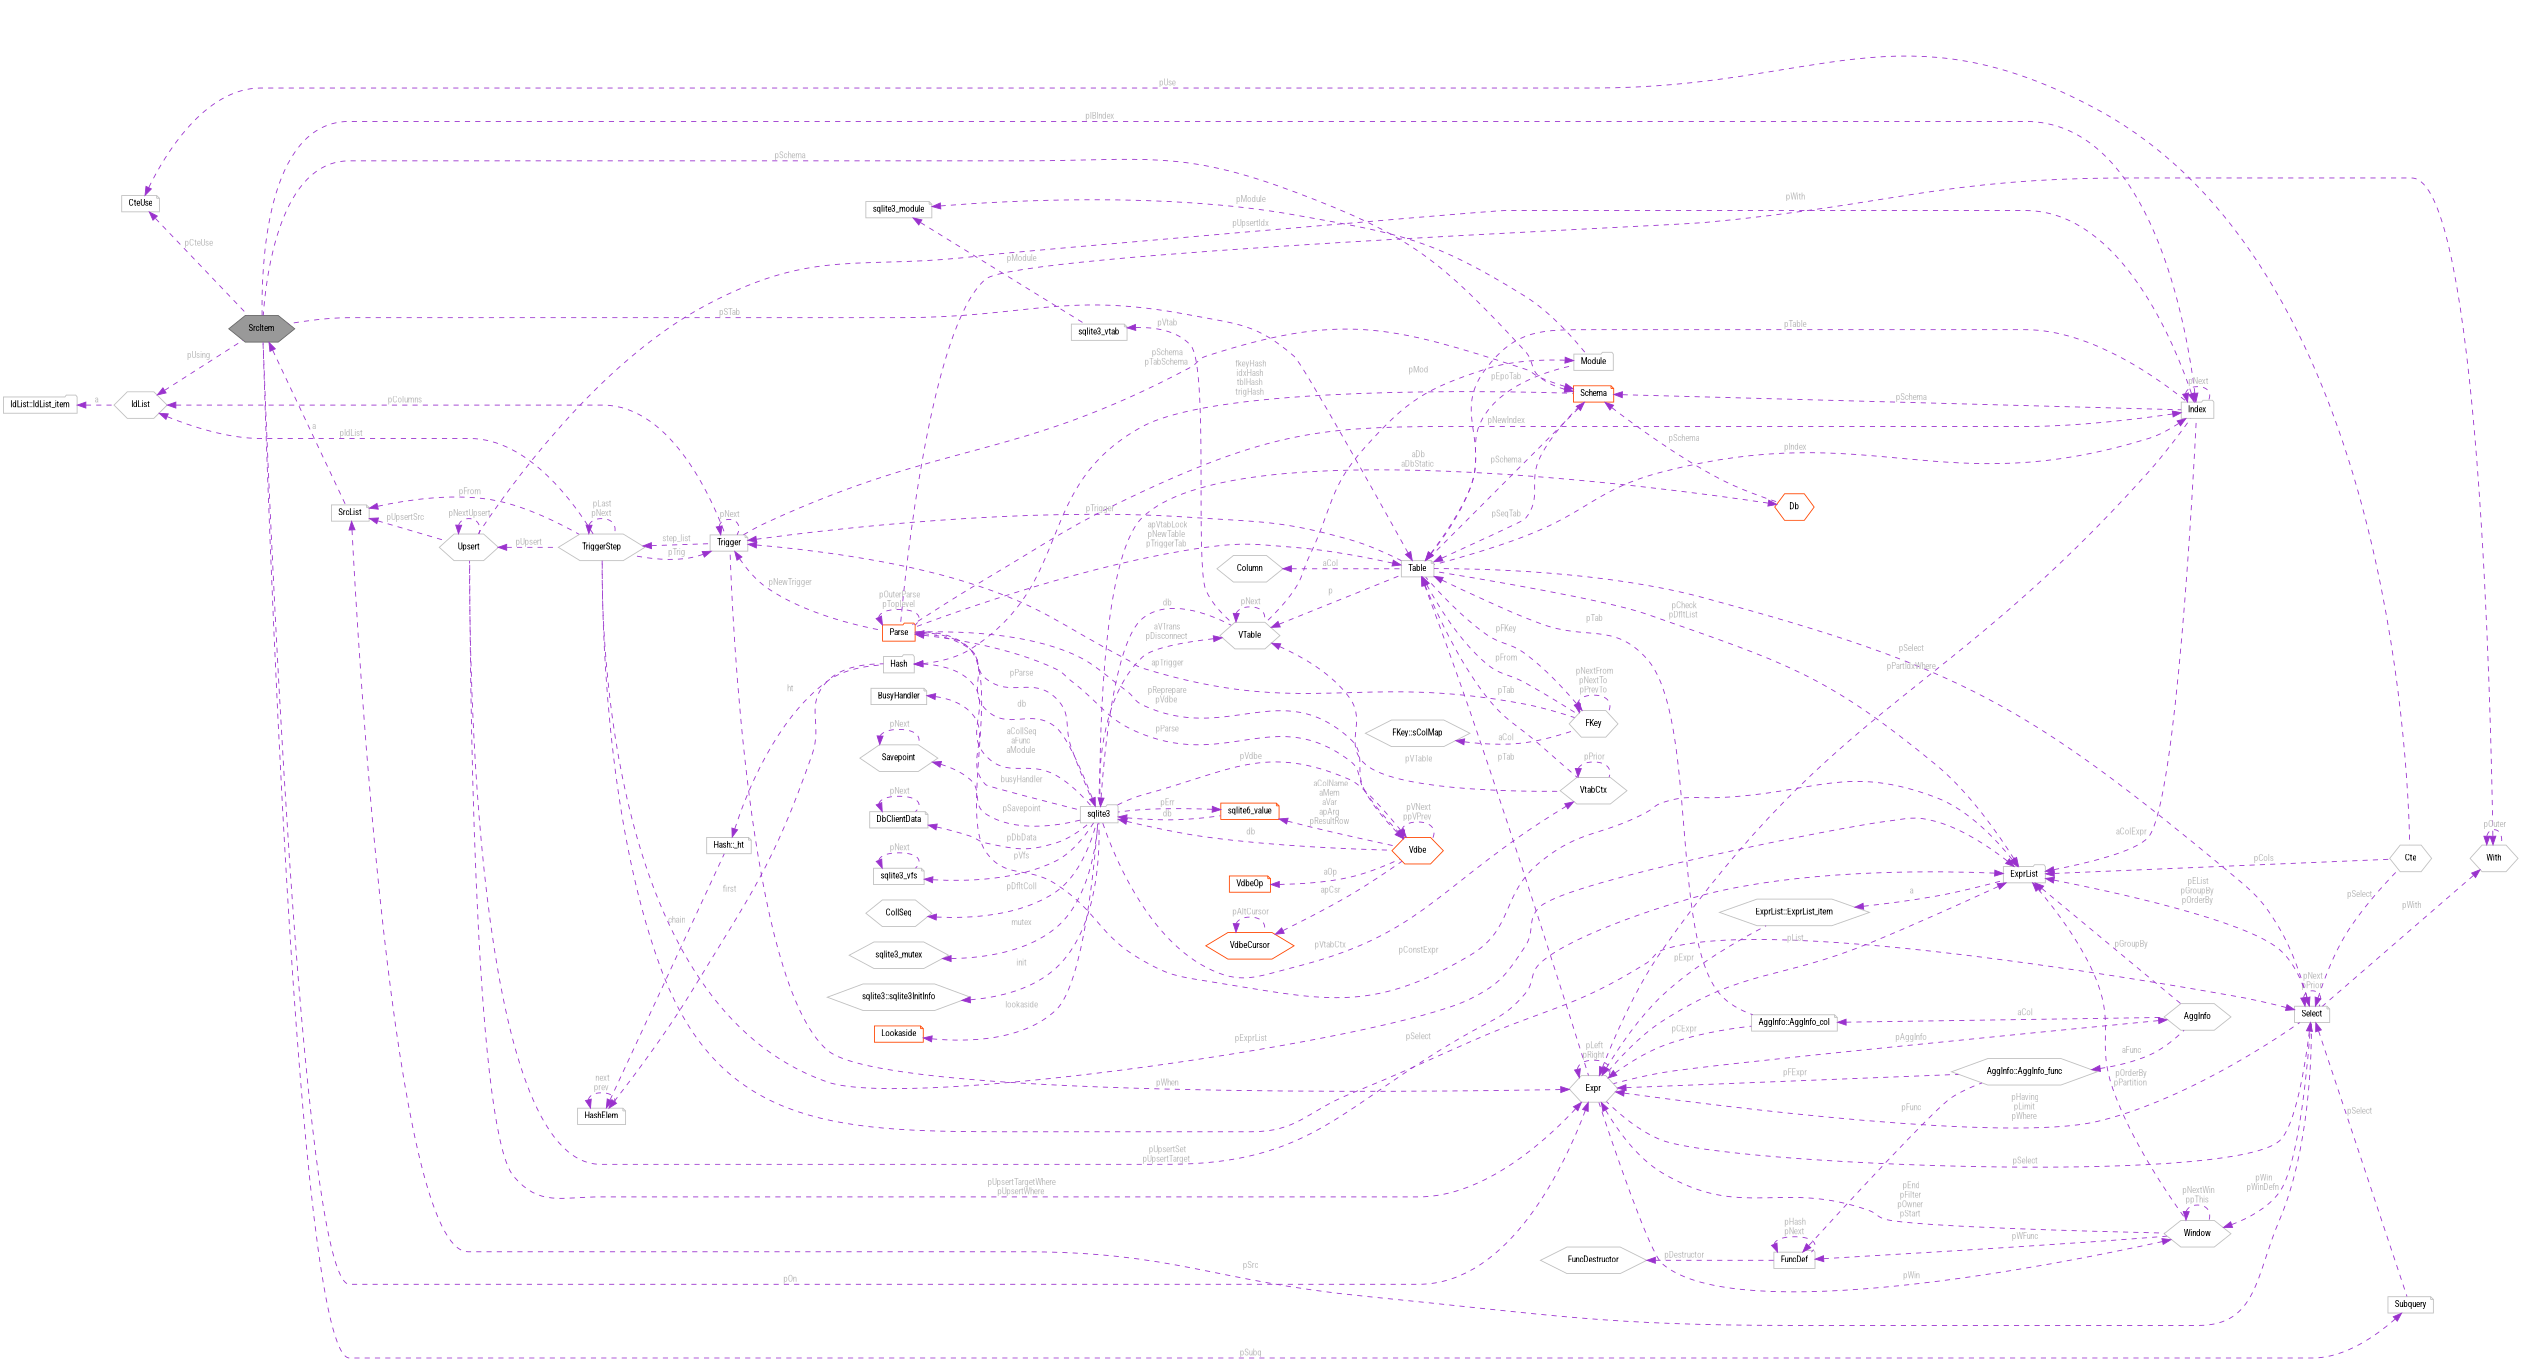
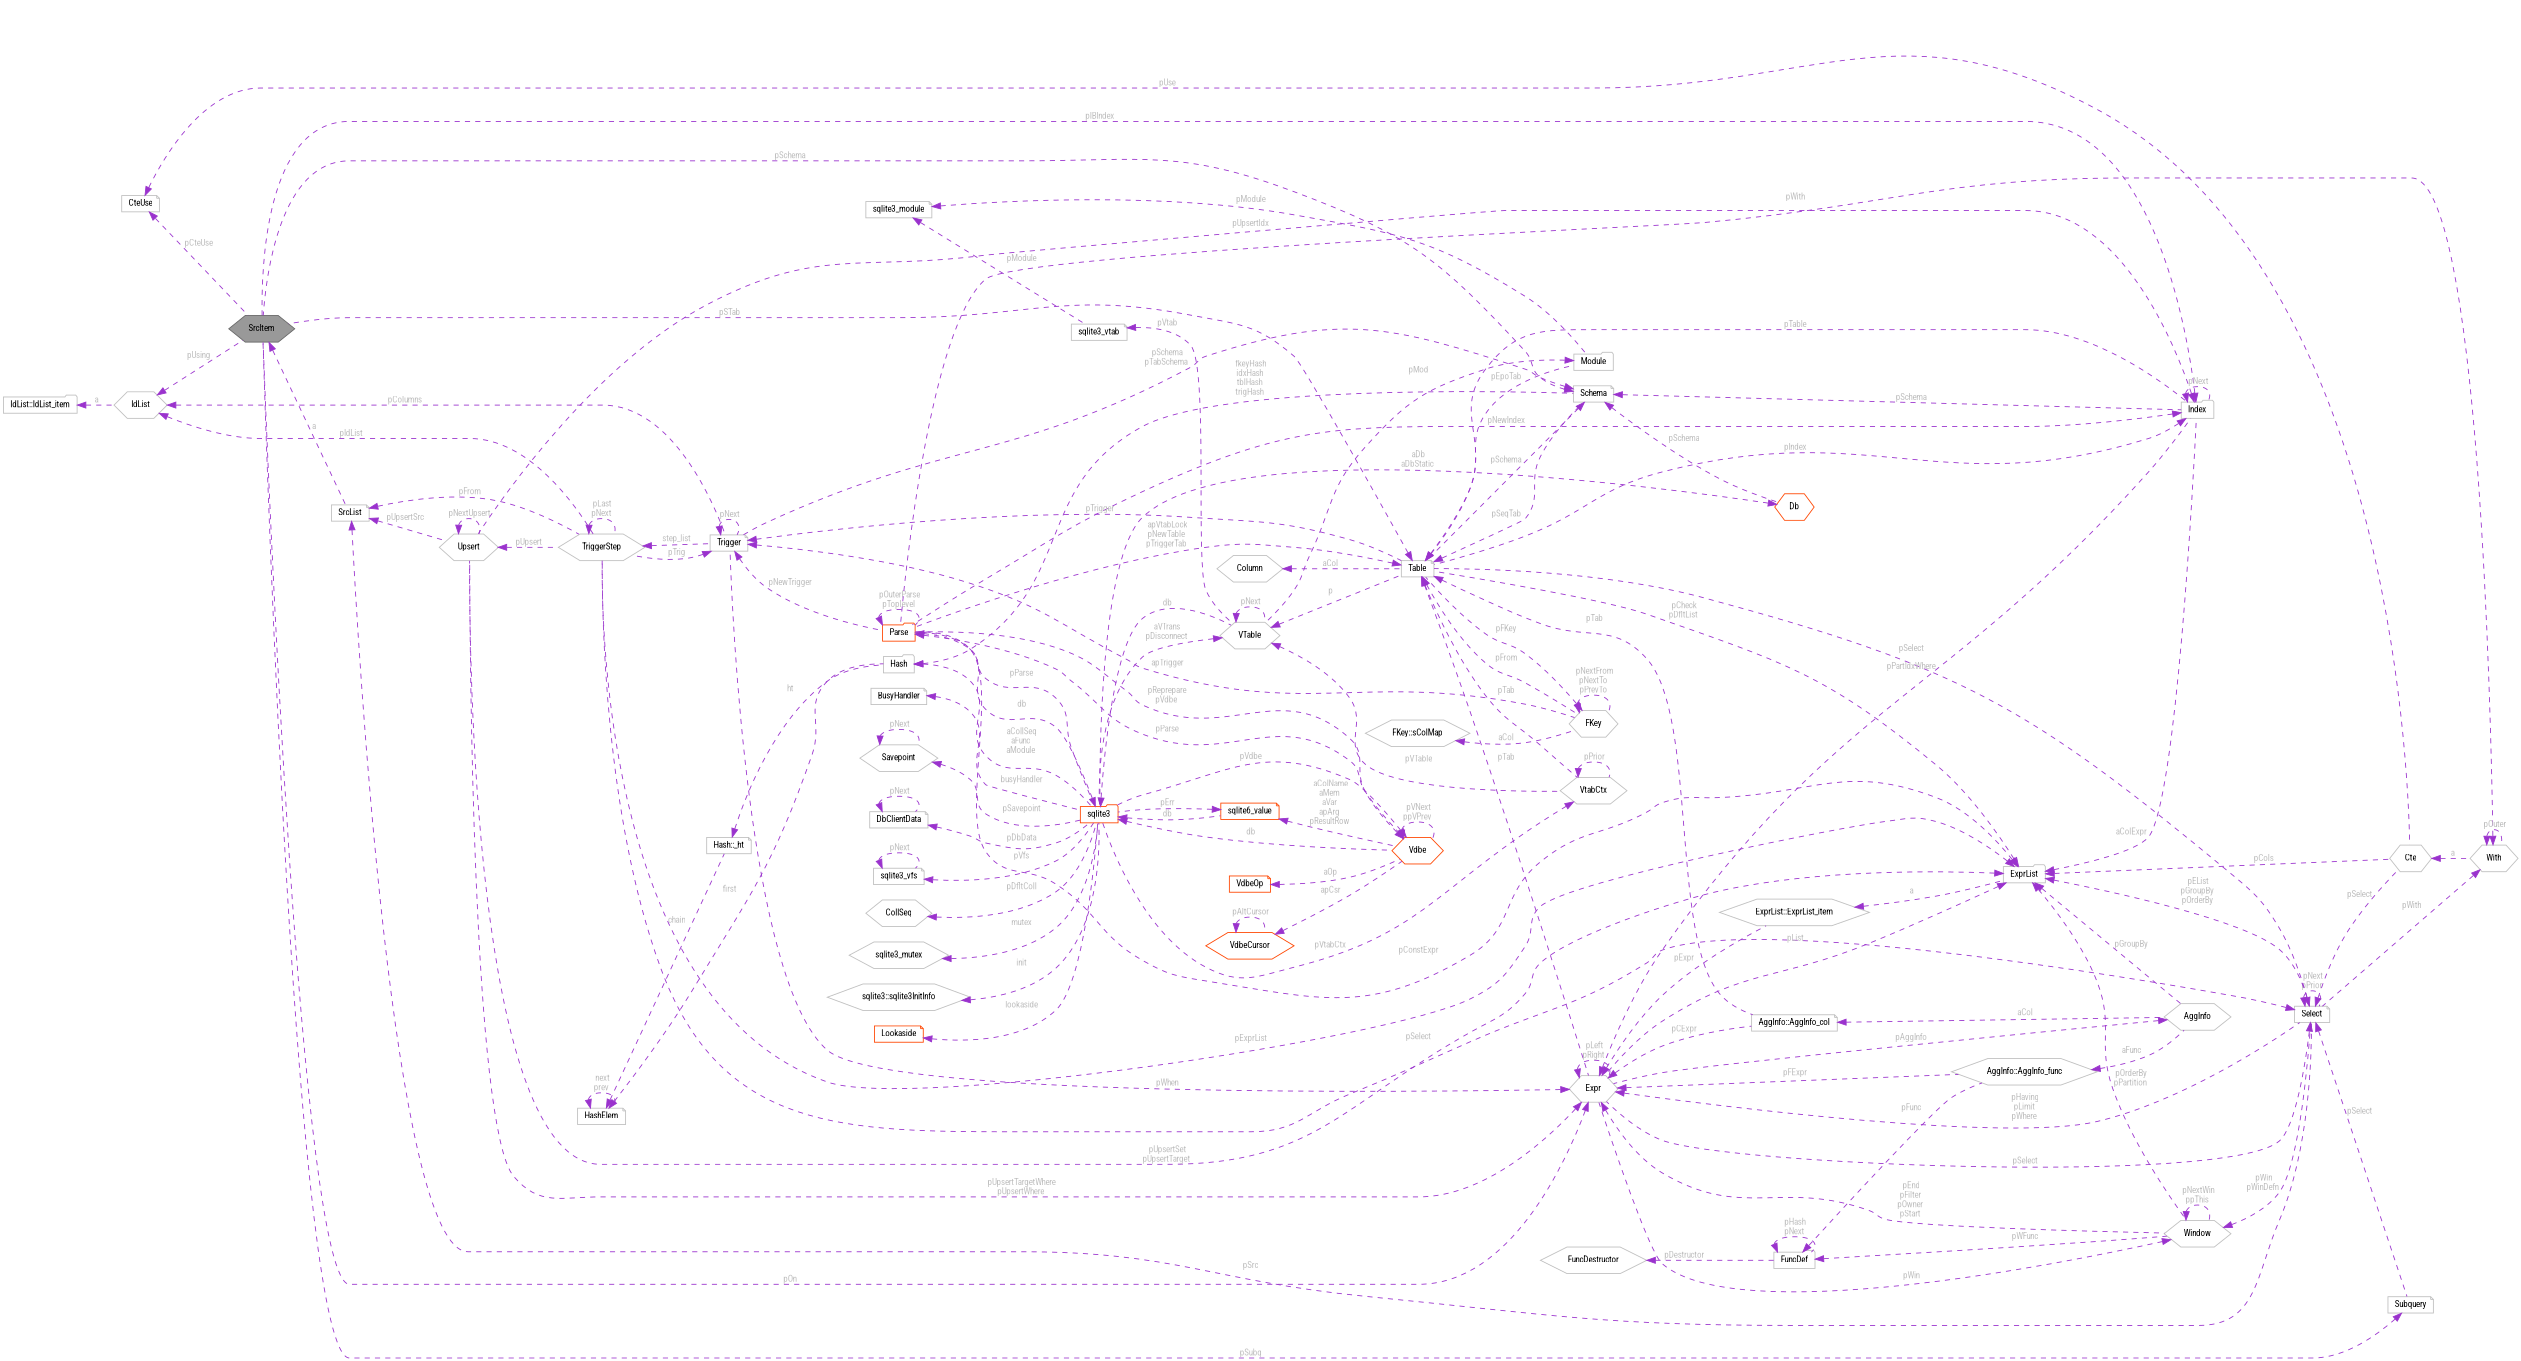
(1594, 394) -> (1594, 394)
(1099, 815) -> (1099, 815)
none -> (2455, 858)
